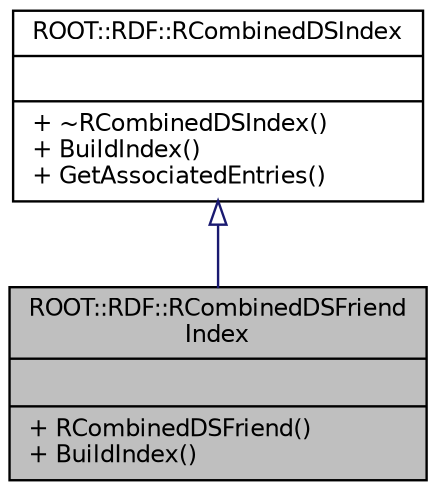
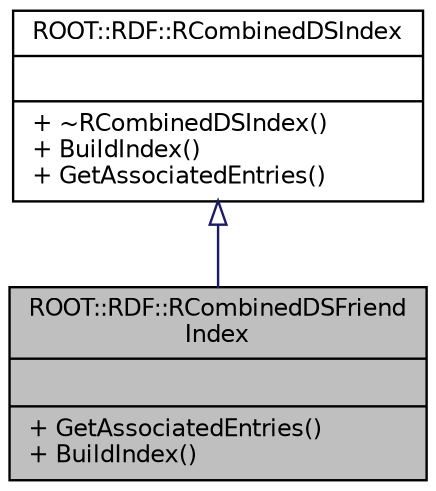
(170, 429) -> (176, 429)
